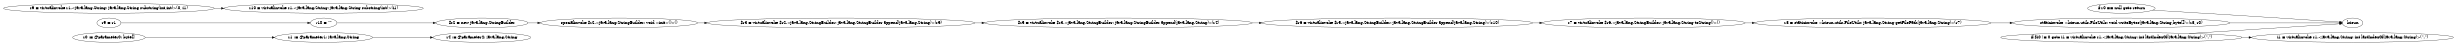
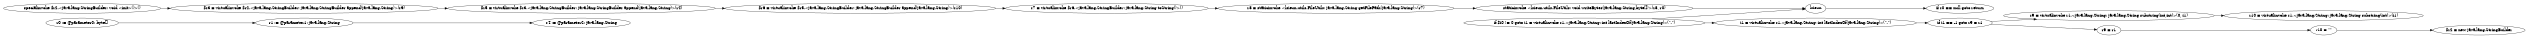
(2246, 16) -> (1875, 8)
(533, 23) -> none
none -> (1960, 23)
